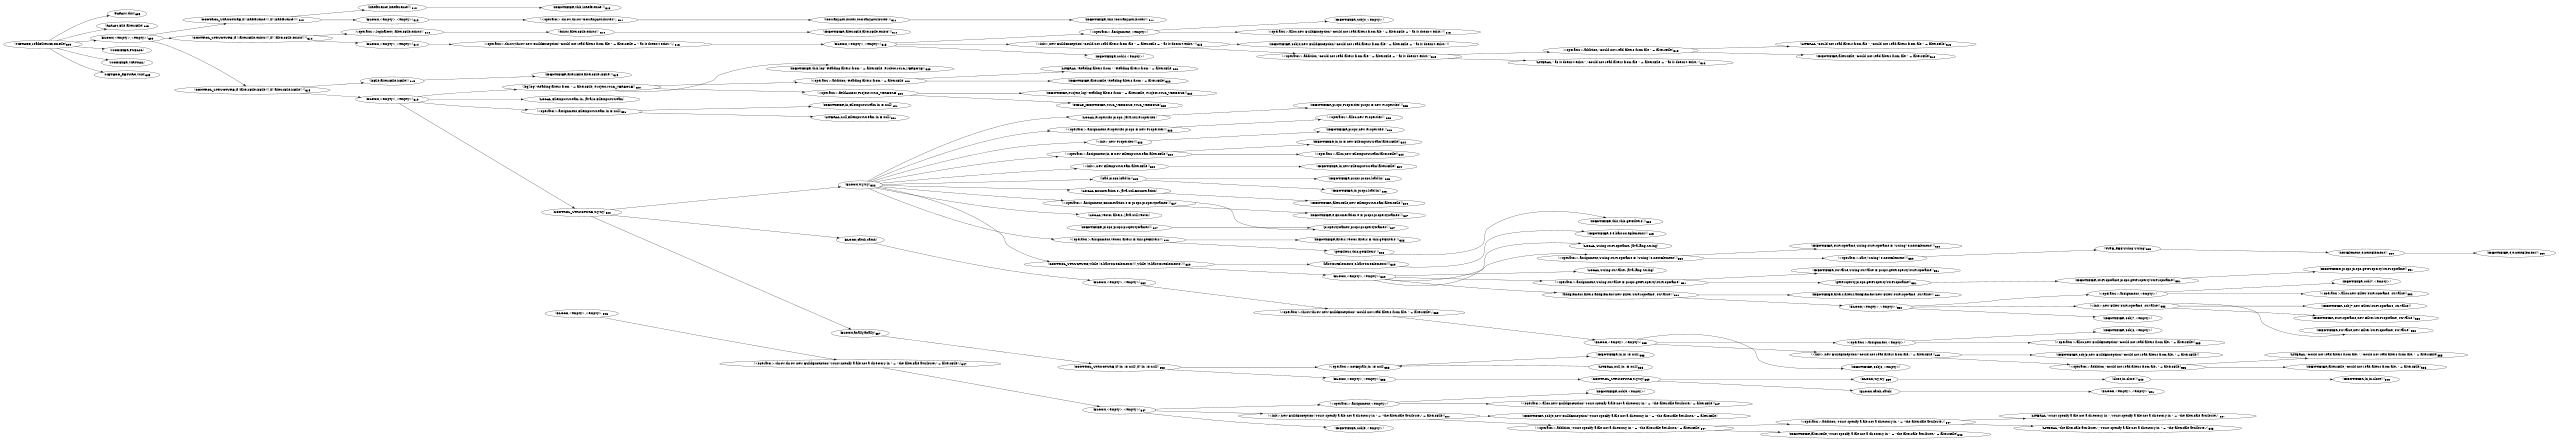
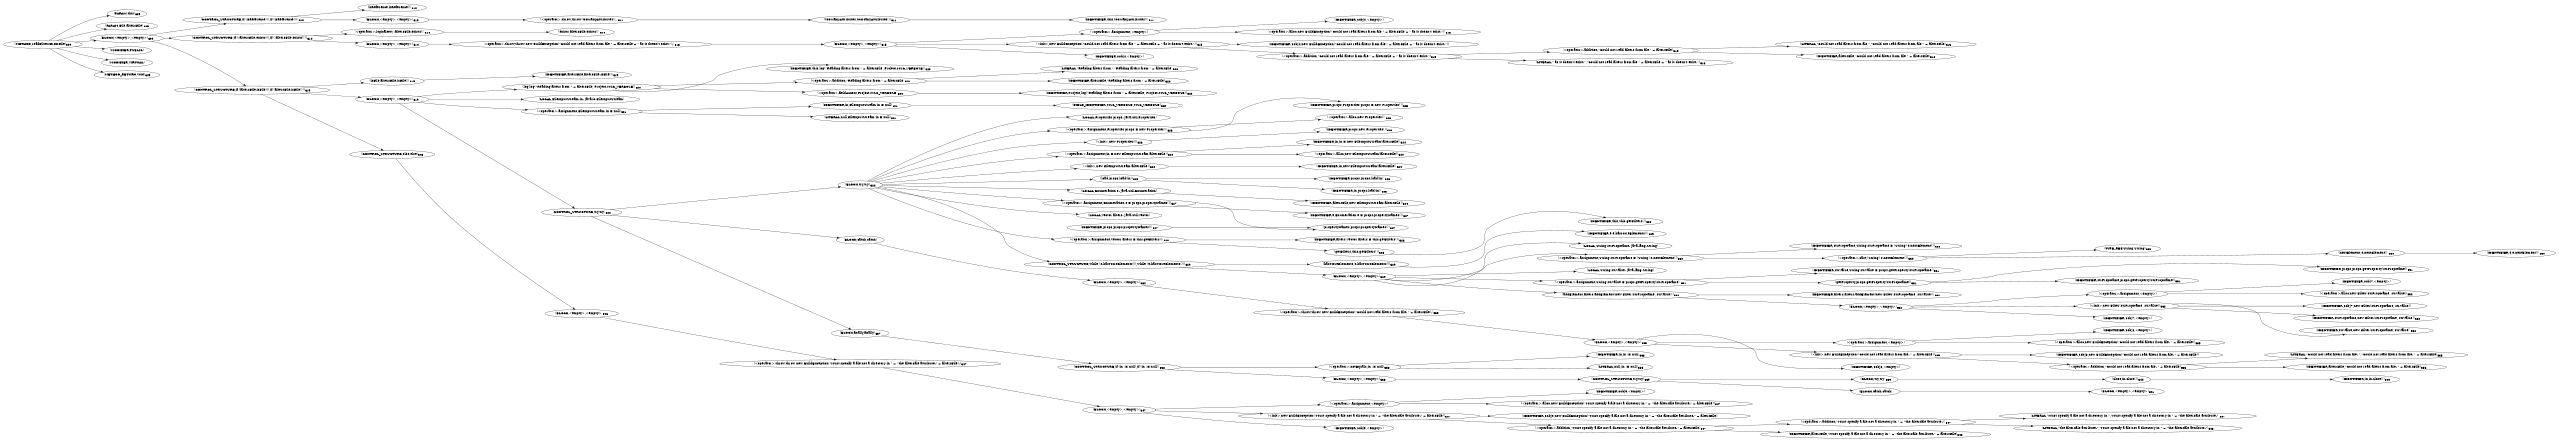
(582, 8) -> none
(860, 32) -> none
(989, 99) -> (982, 105)
(1234, 112) -> (1259, 103)
none -> (392, 154)
(2243, 251) -> (2126, 256)
(2248, 275) -> (2123, 265)
(1496, 366) -> (1493, 369)
